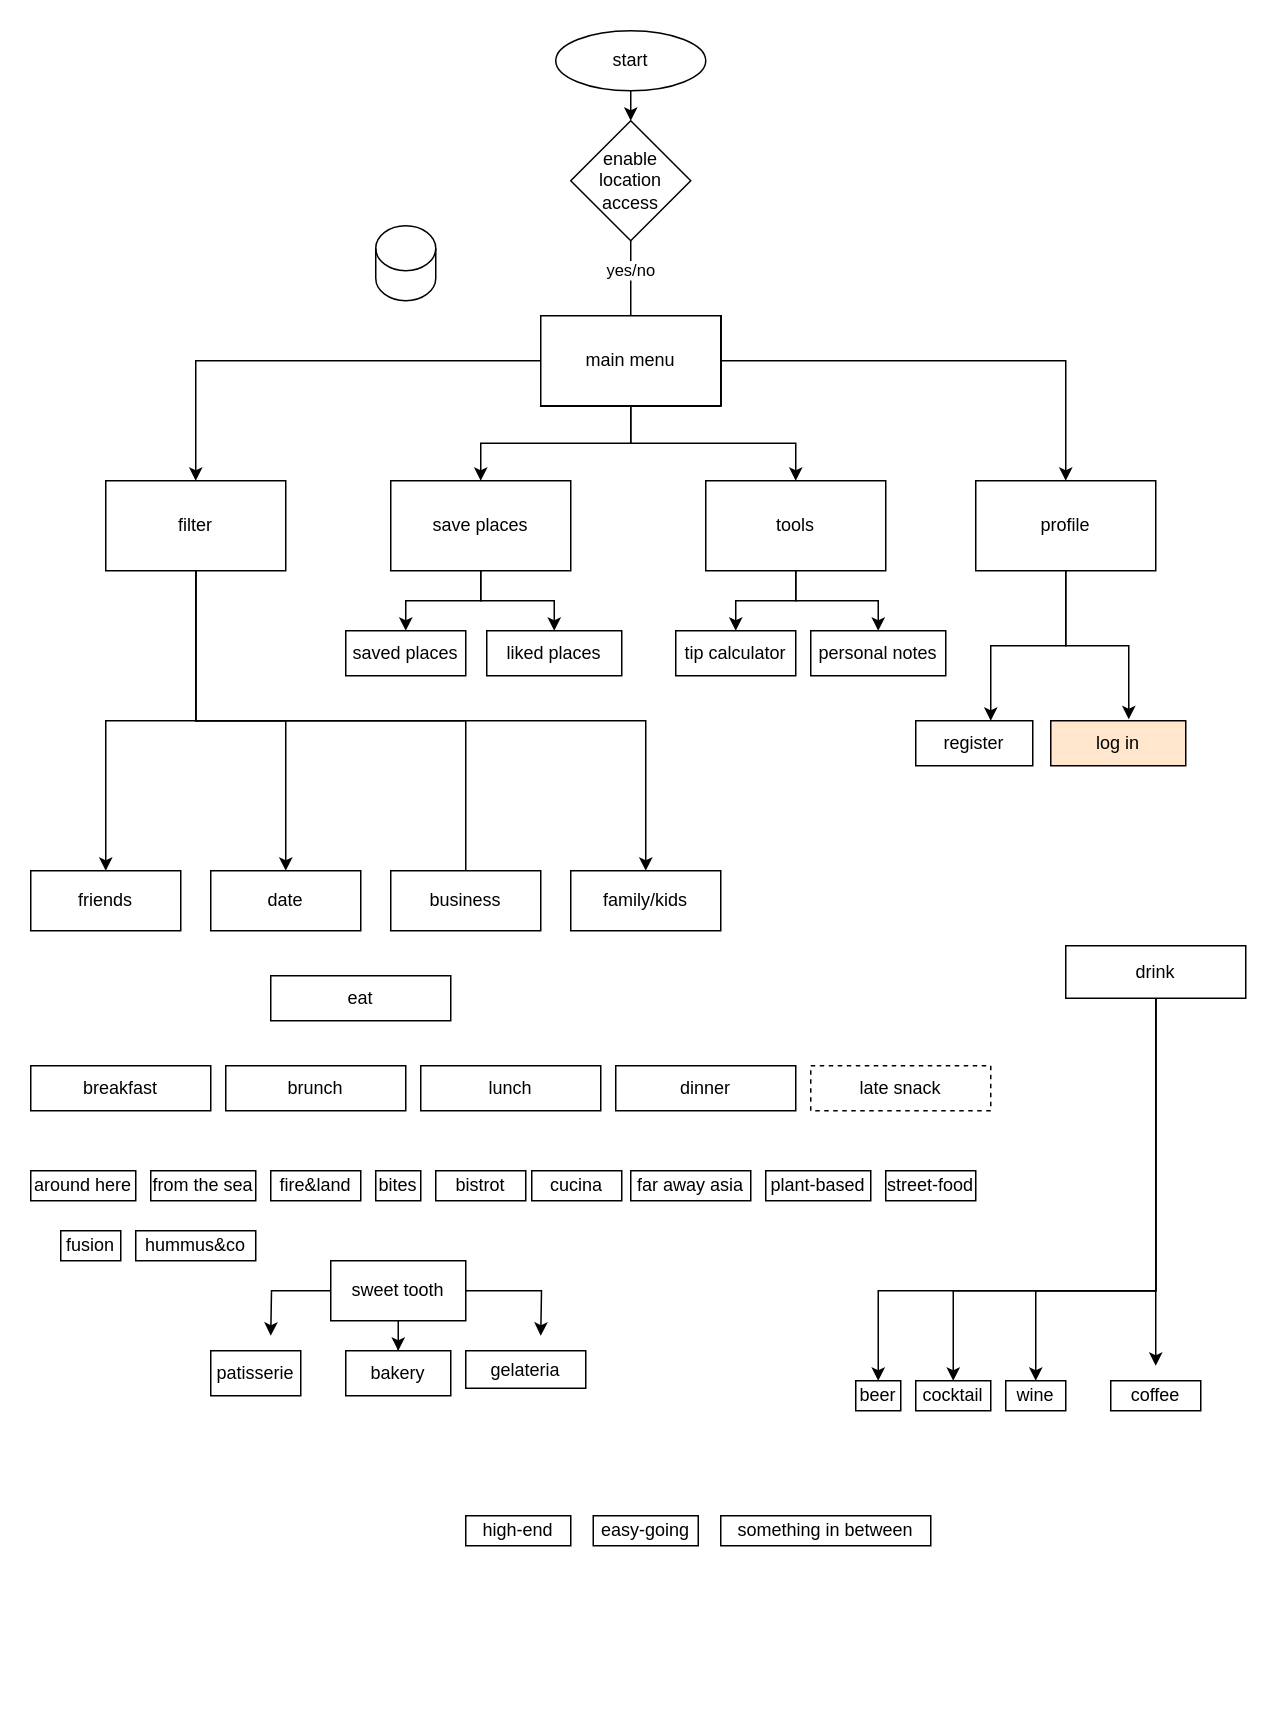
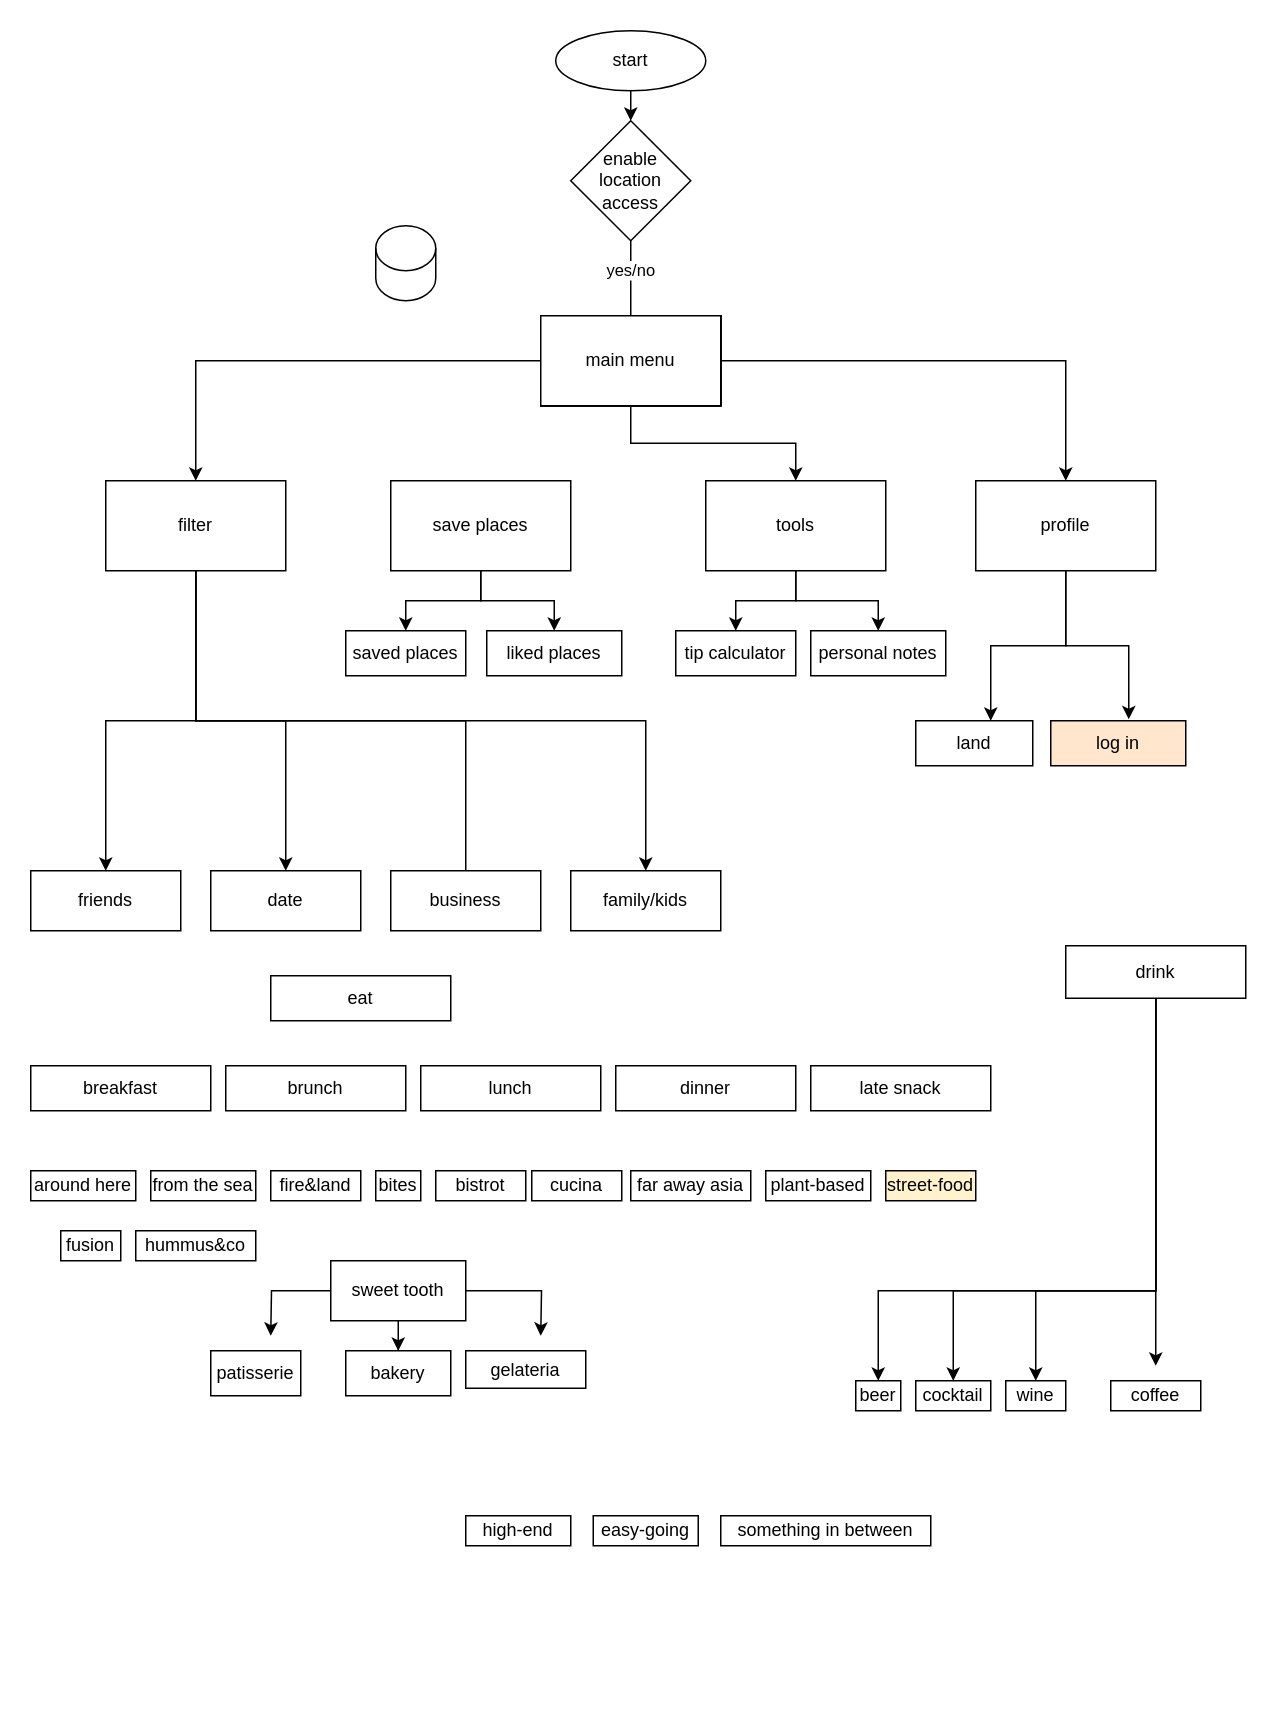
(541, 443) -> none
(974, 743) -> (974, 743)
(901, 1088) -> (901, 1088)
(931, 1186) -> (931, 1186)
